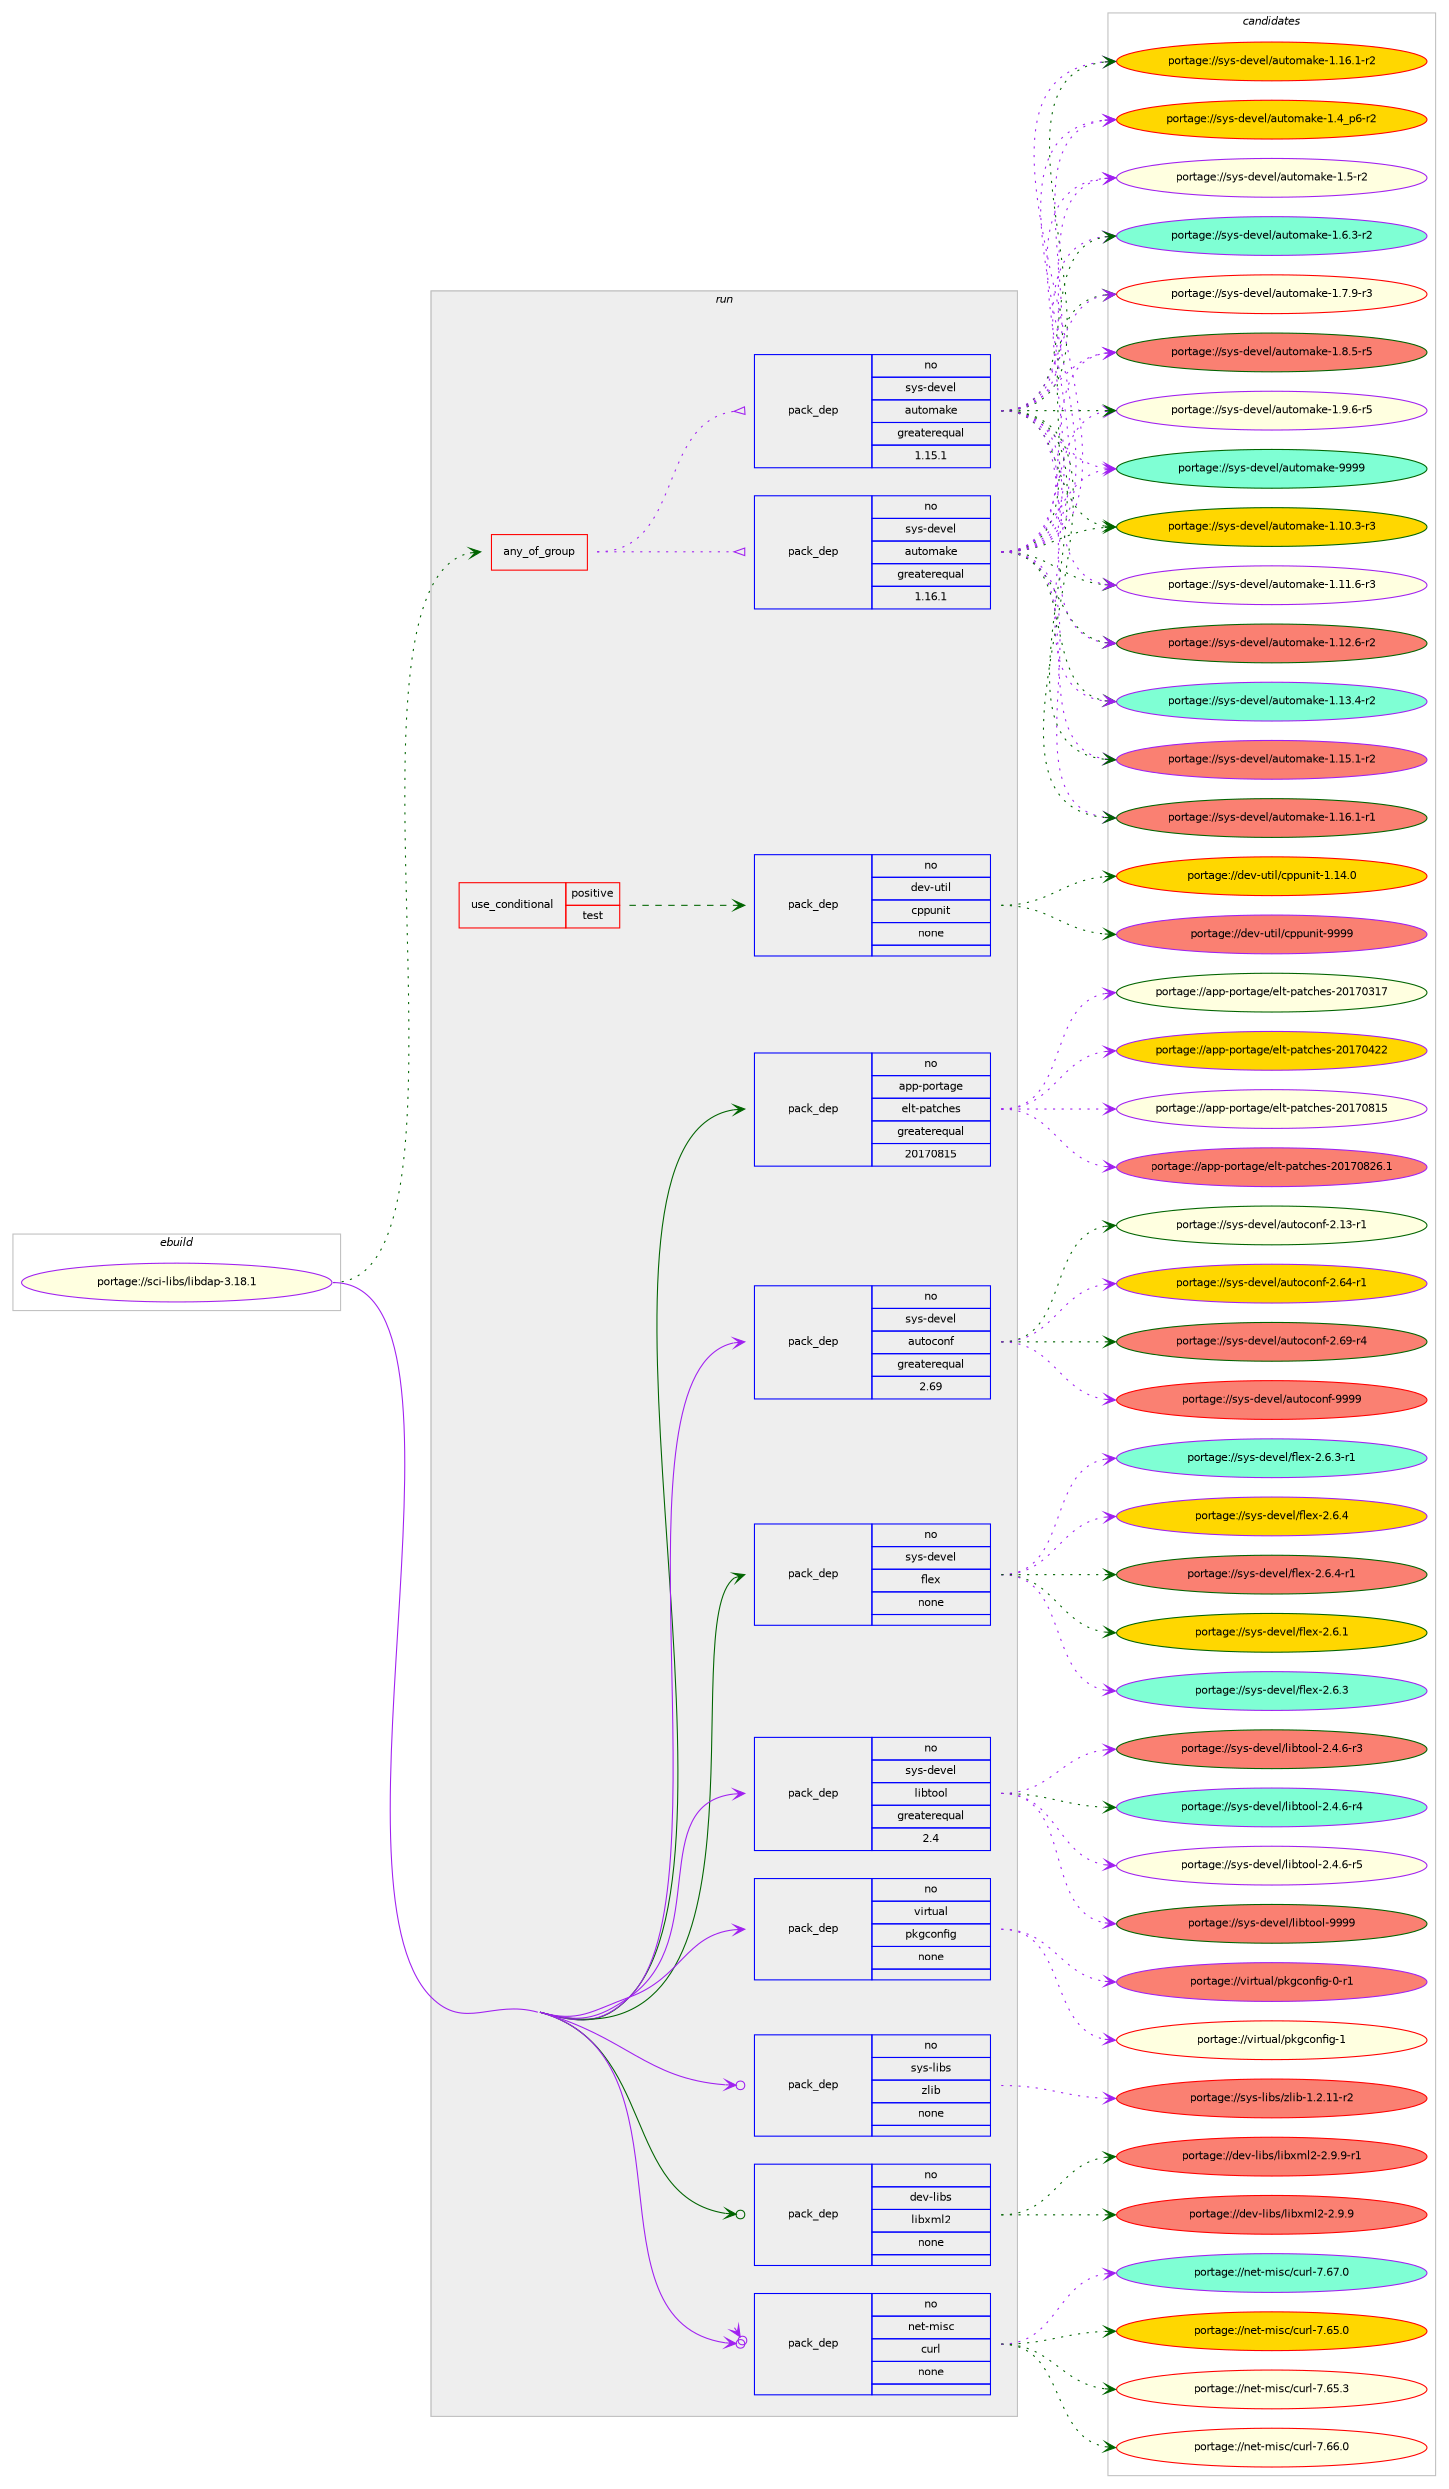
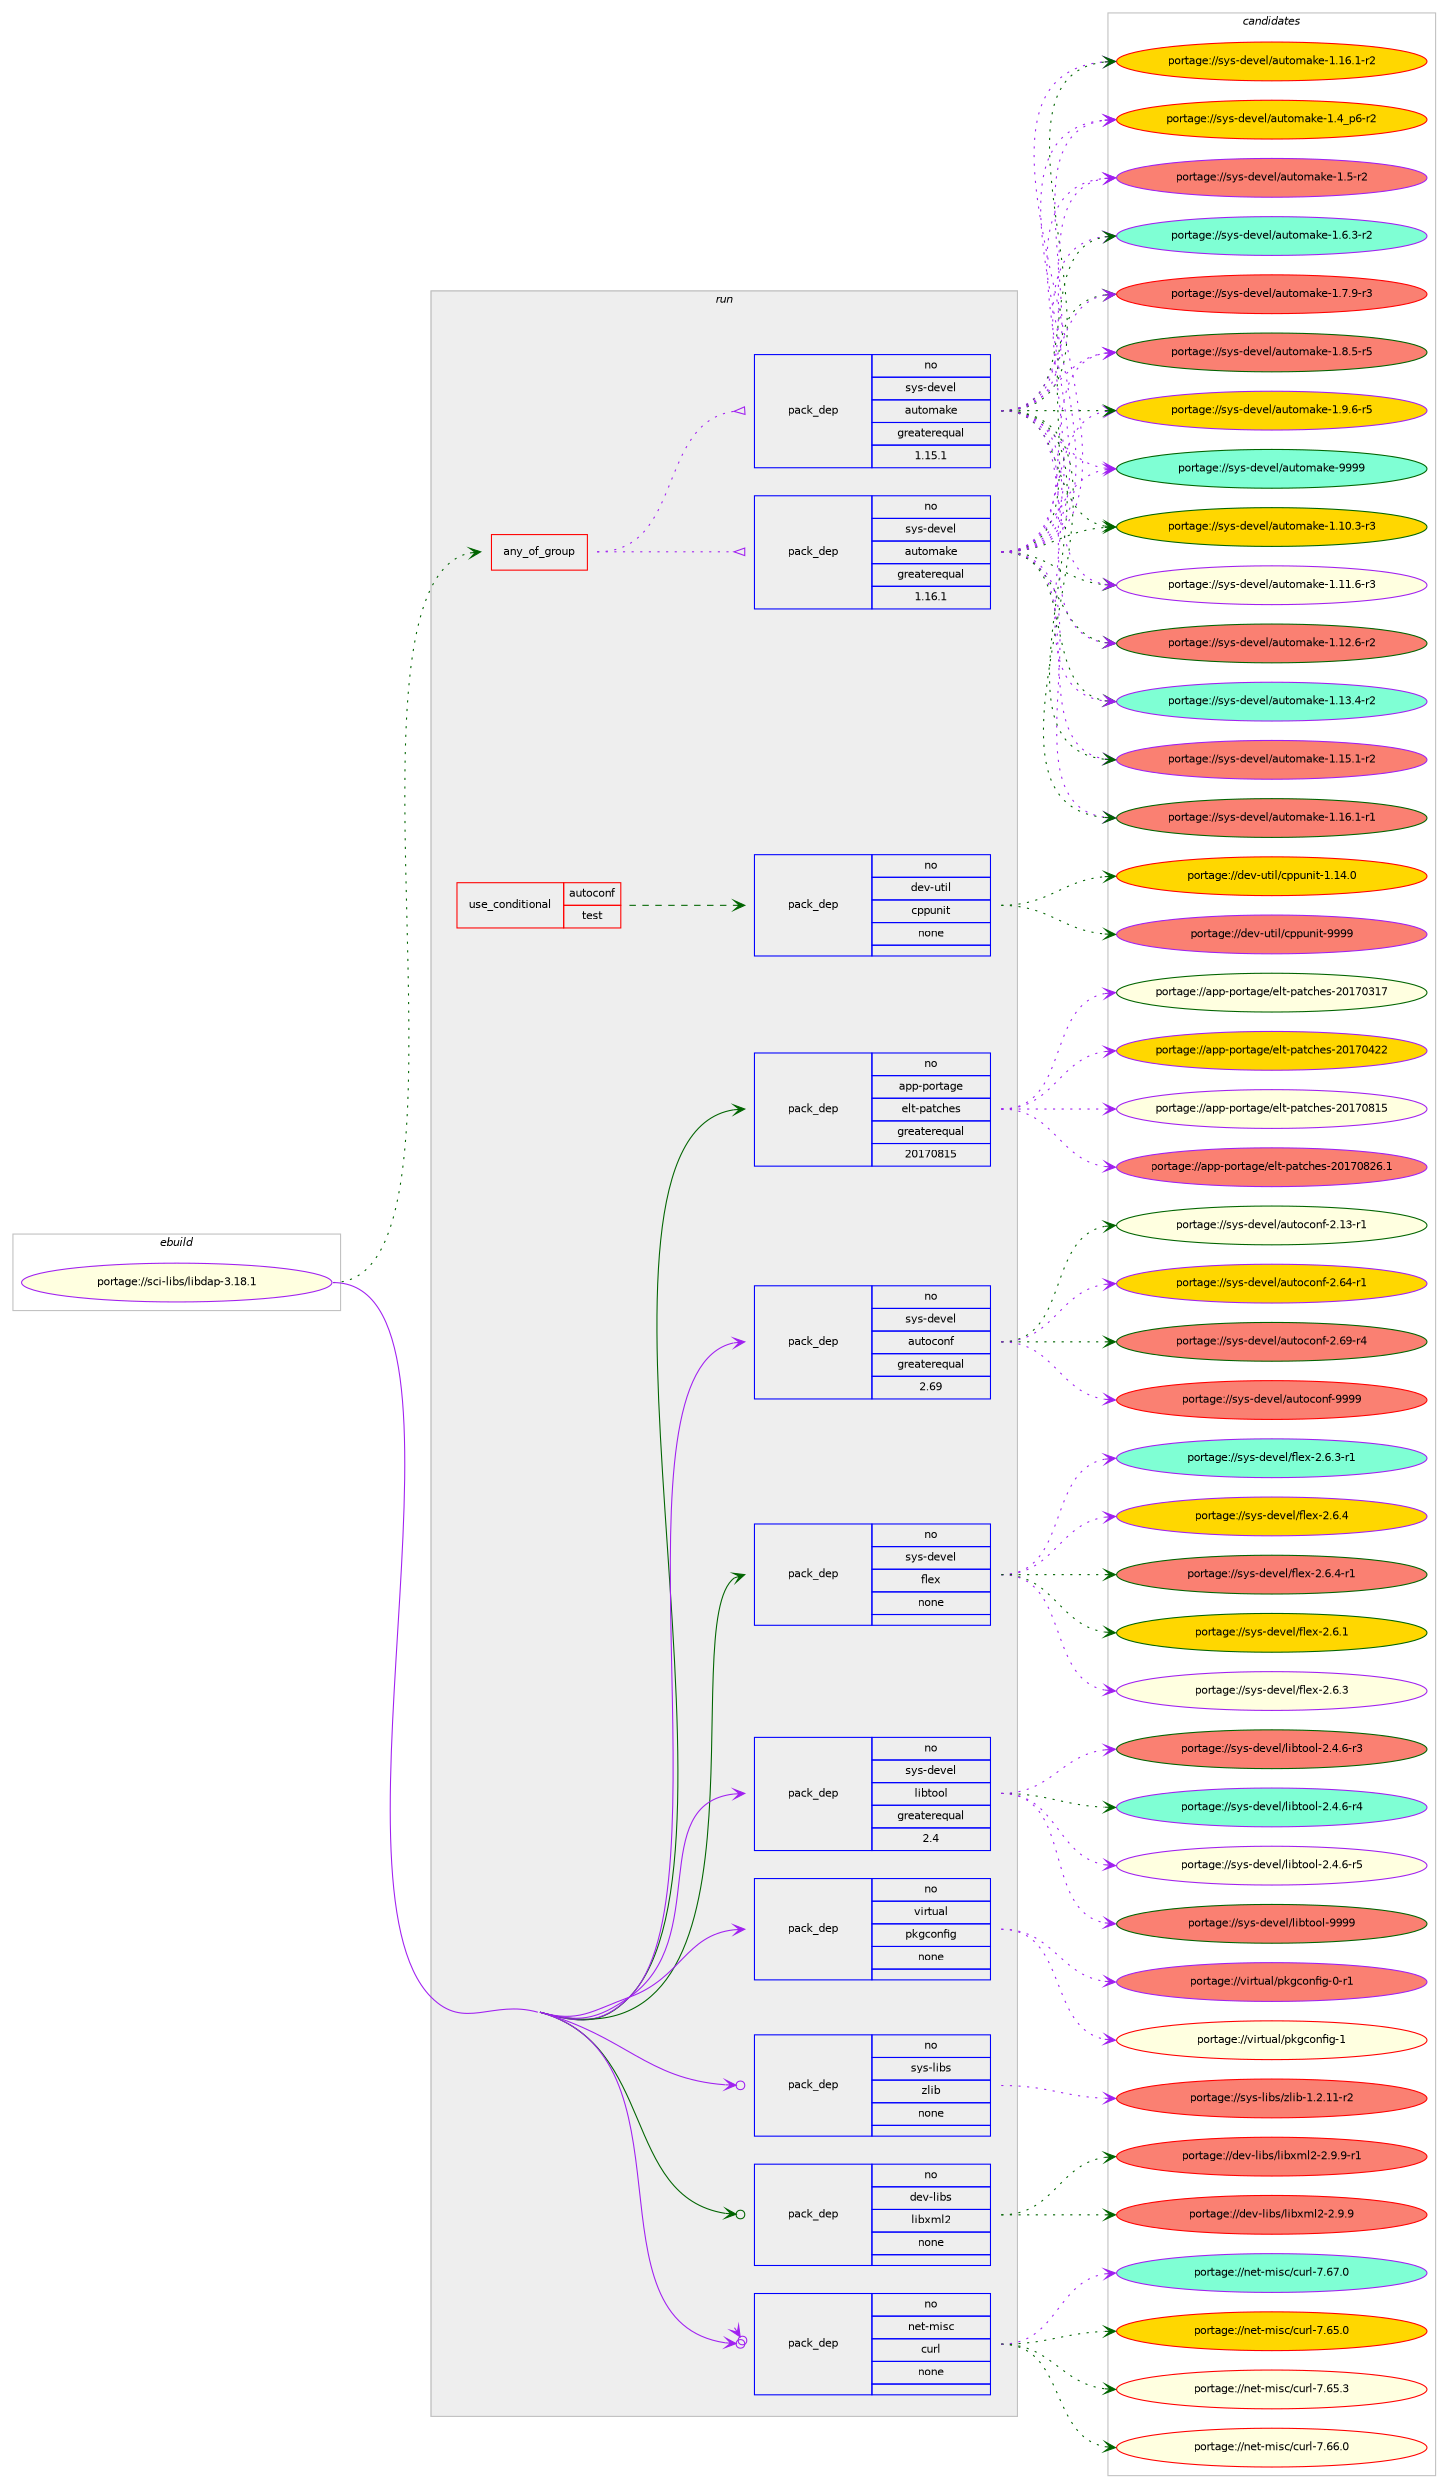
(1272, 178) -> (1272, 178)
(1272, 294) -> (1272, 294)
(1272, 411) -> (1272, 411)
(593, 893) -> (592, 893)
(1272, 1691) -> (1272, 1691)
